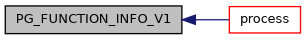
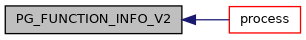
(94, 20) -> (94, 20)
